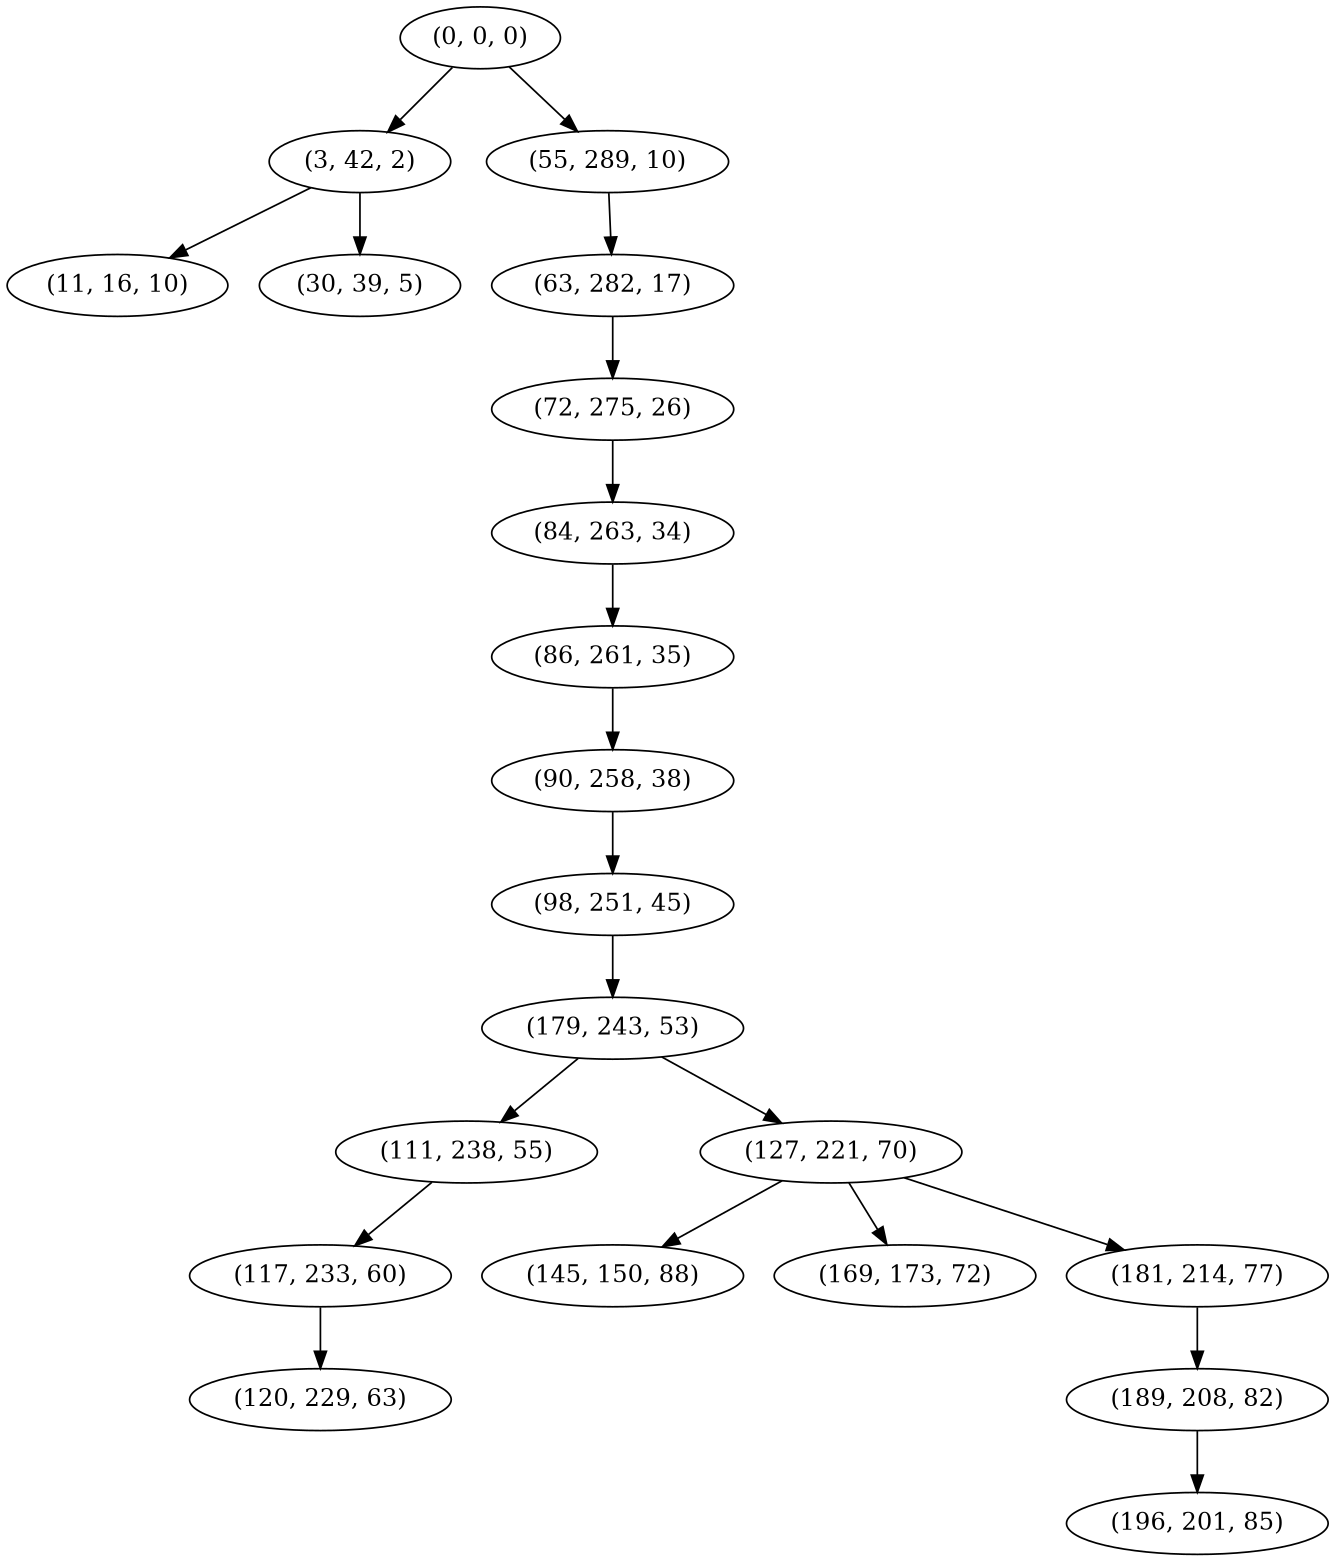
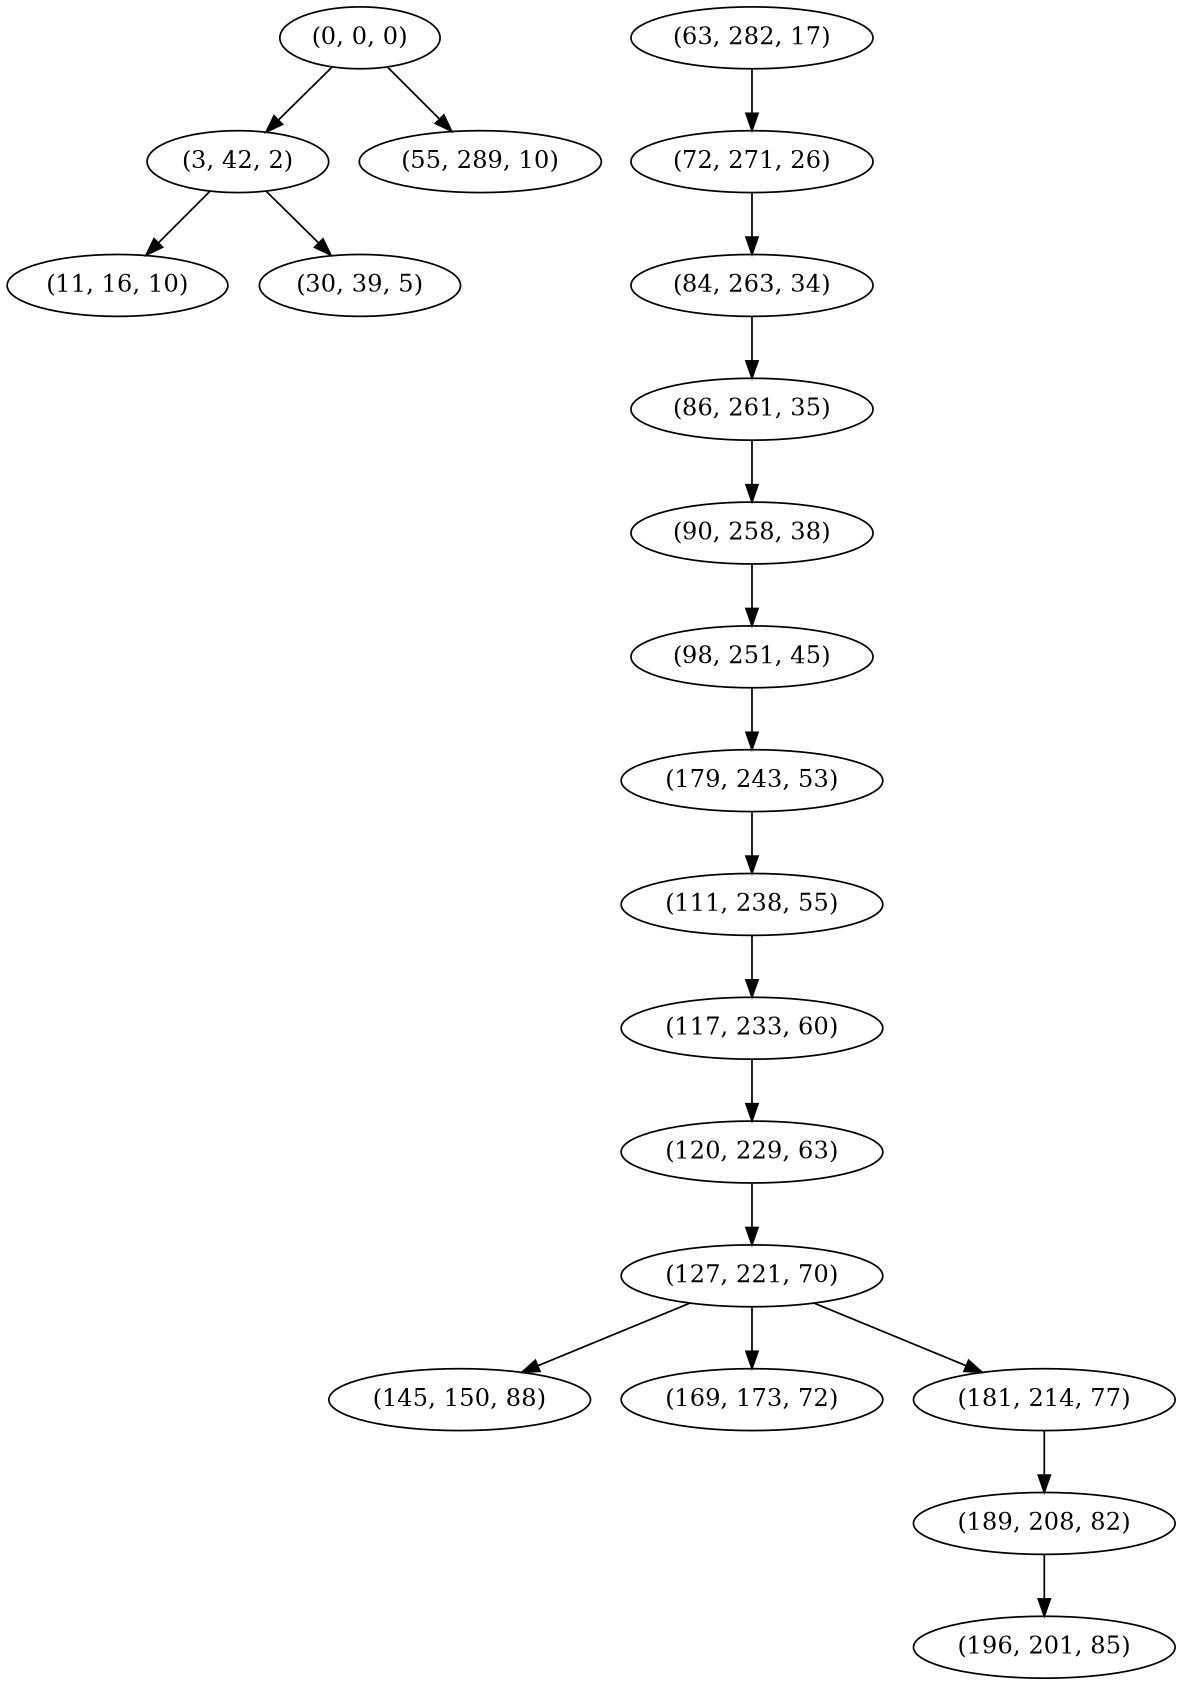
(610, 215) -> none
(613, 409) -> (752, 162)
(714, 1086) -> (752, 1205)
